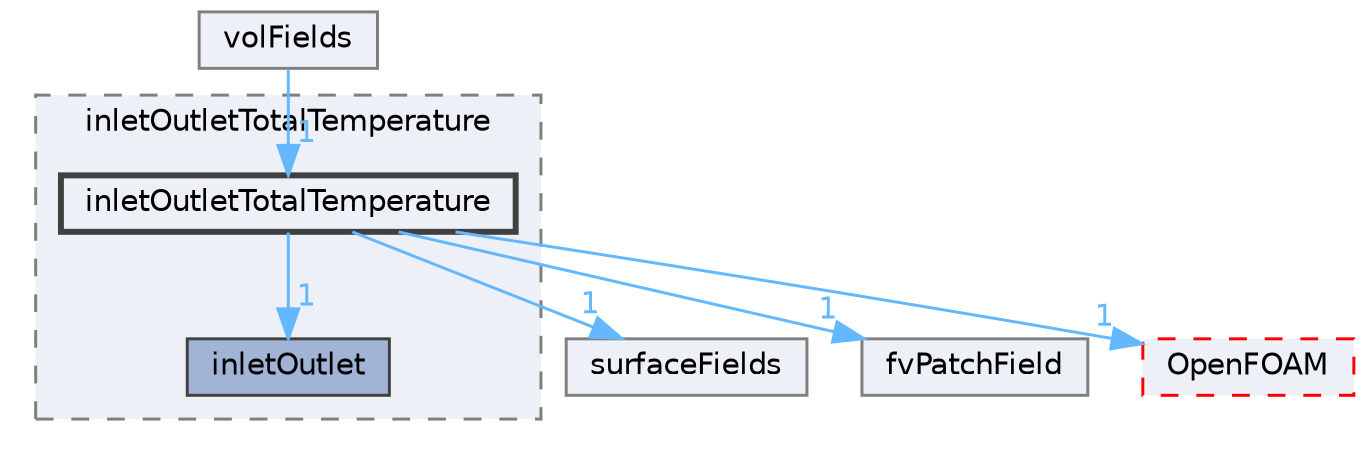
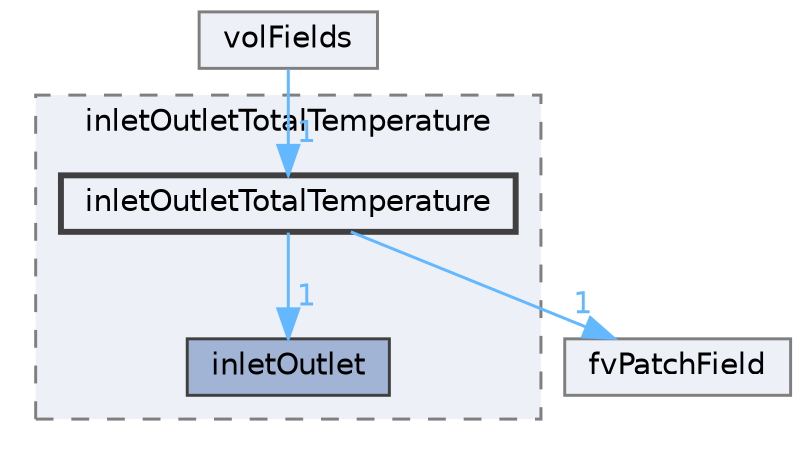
(687, 367) -> none
(1248, 367) -> none
